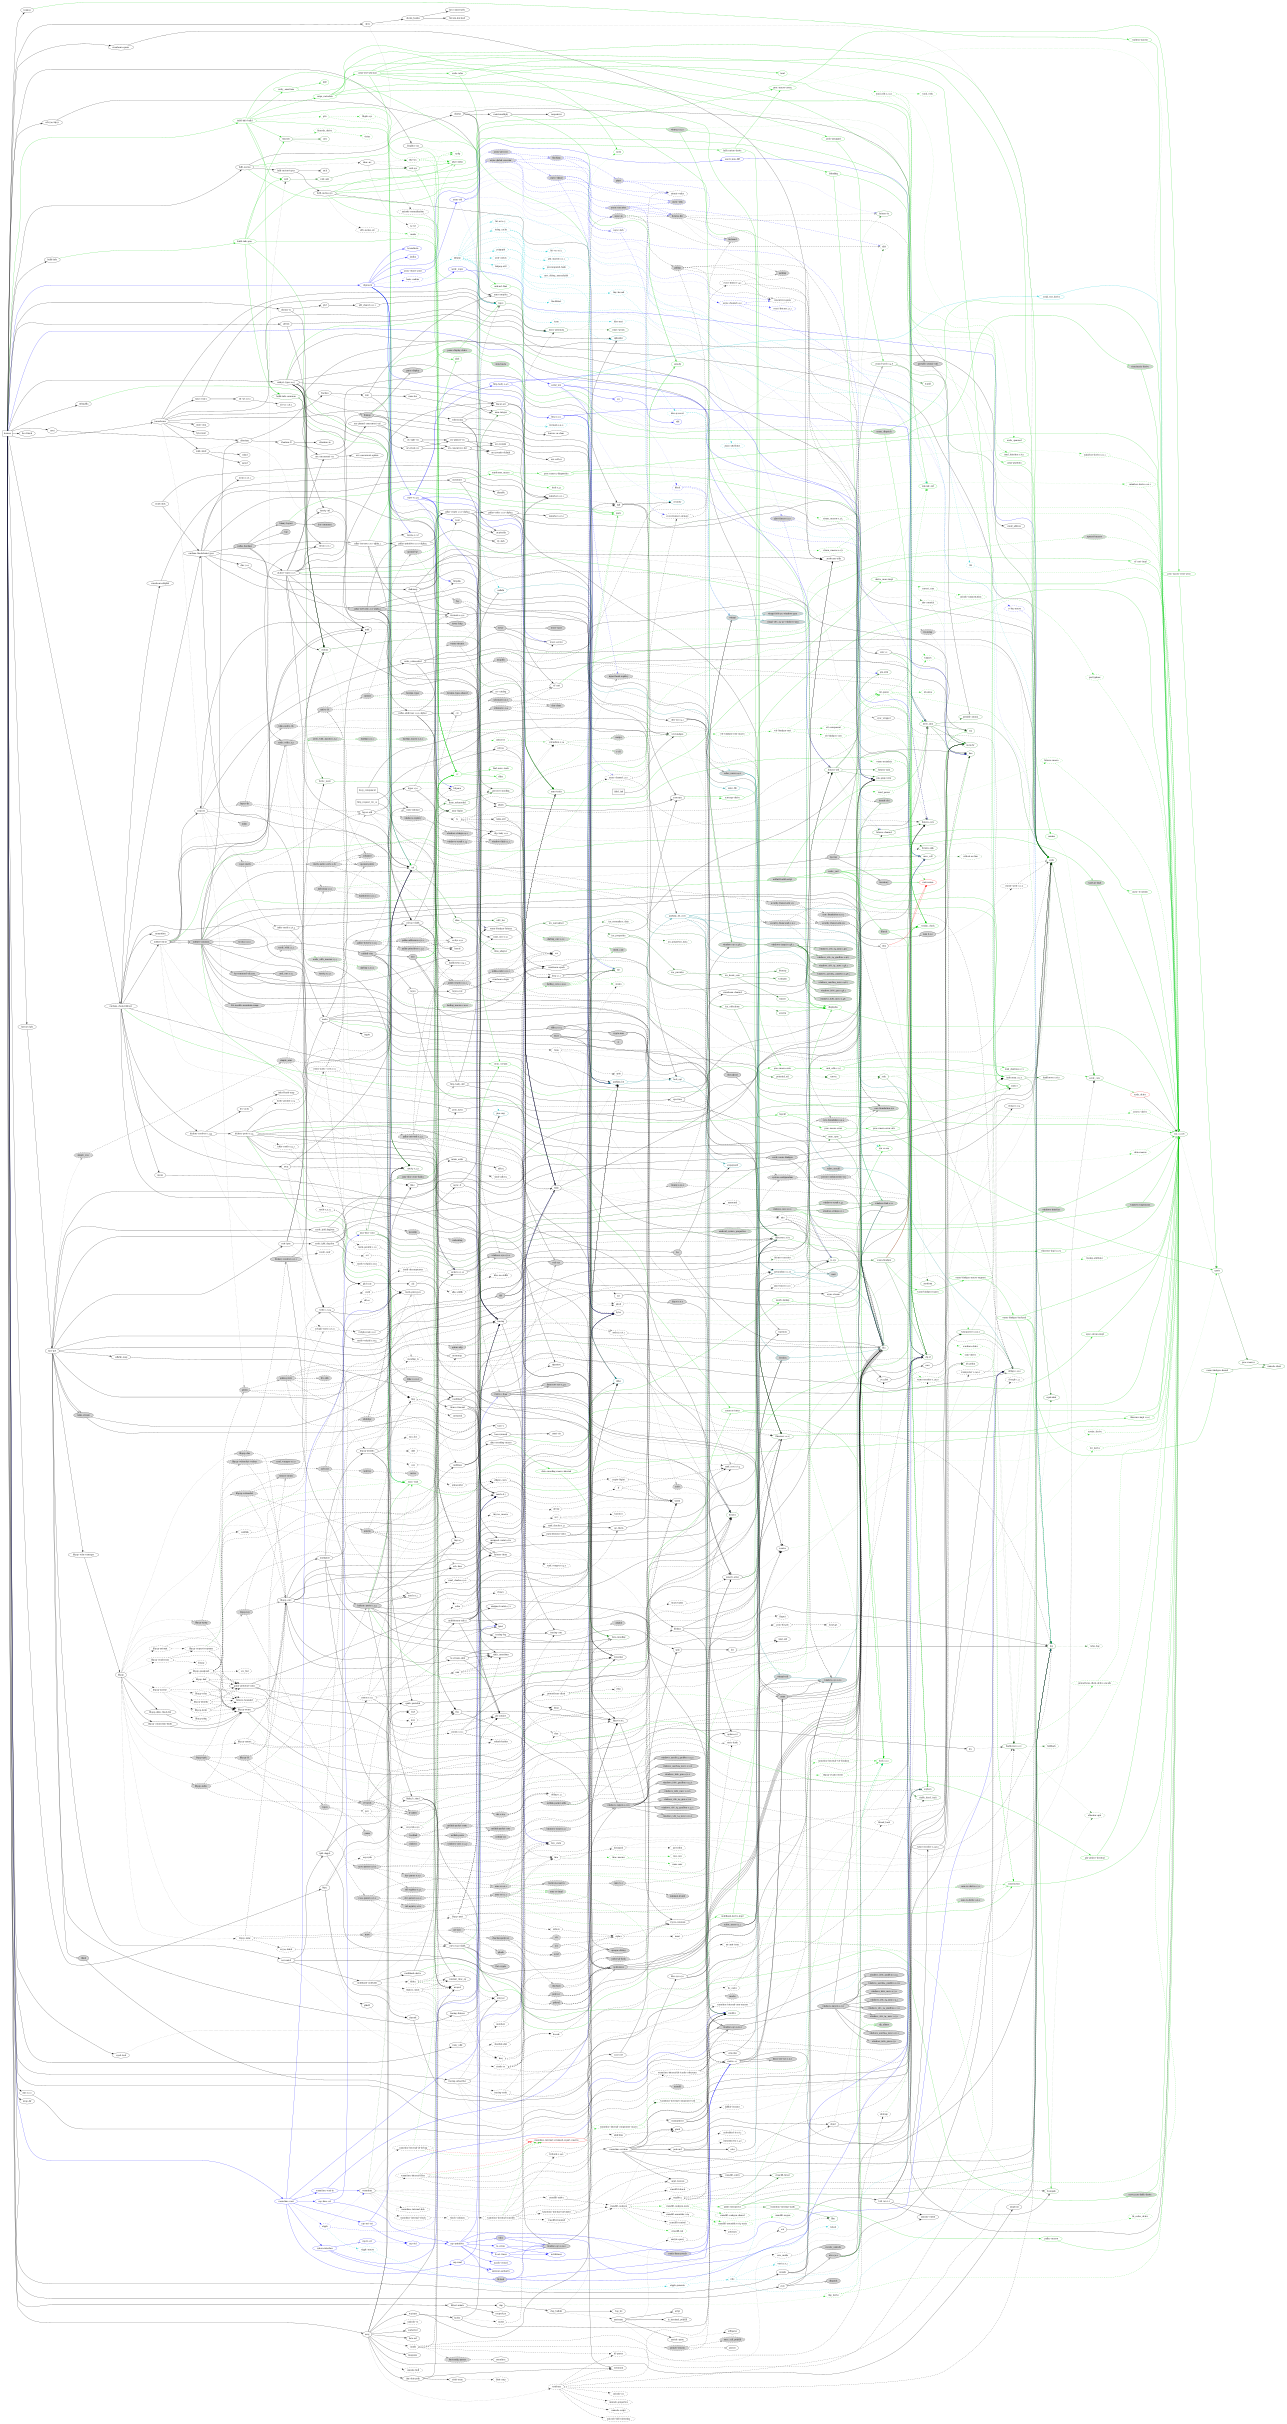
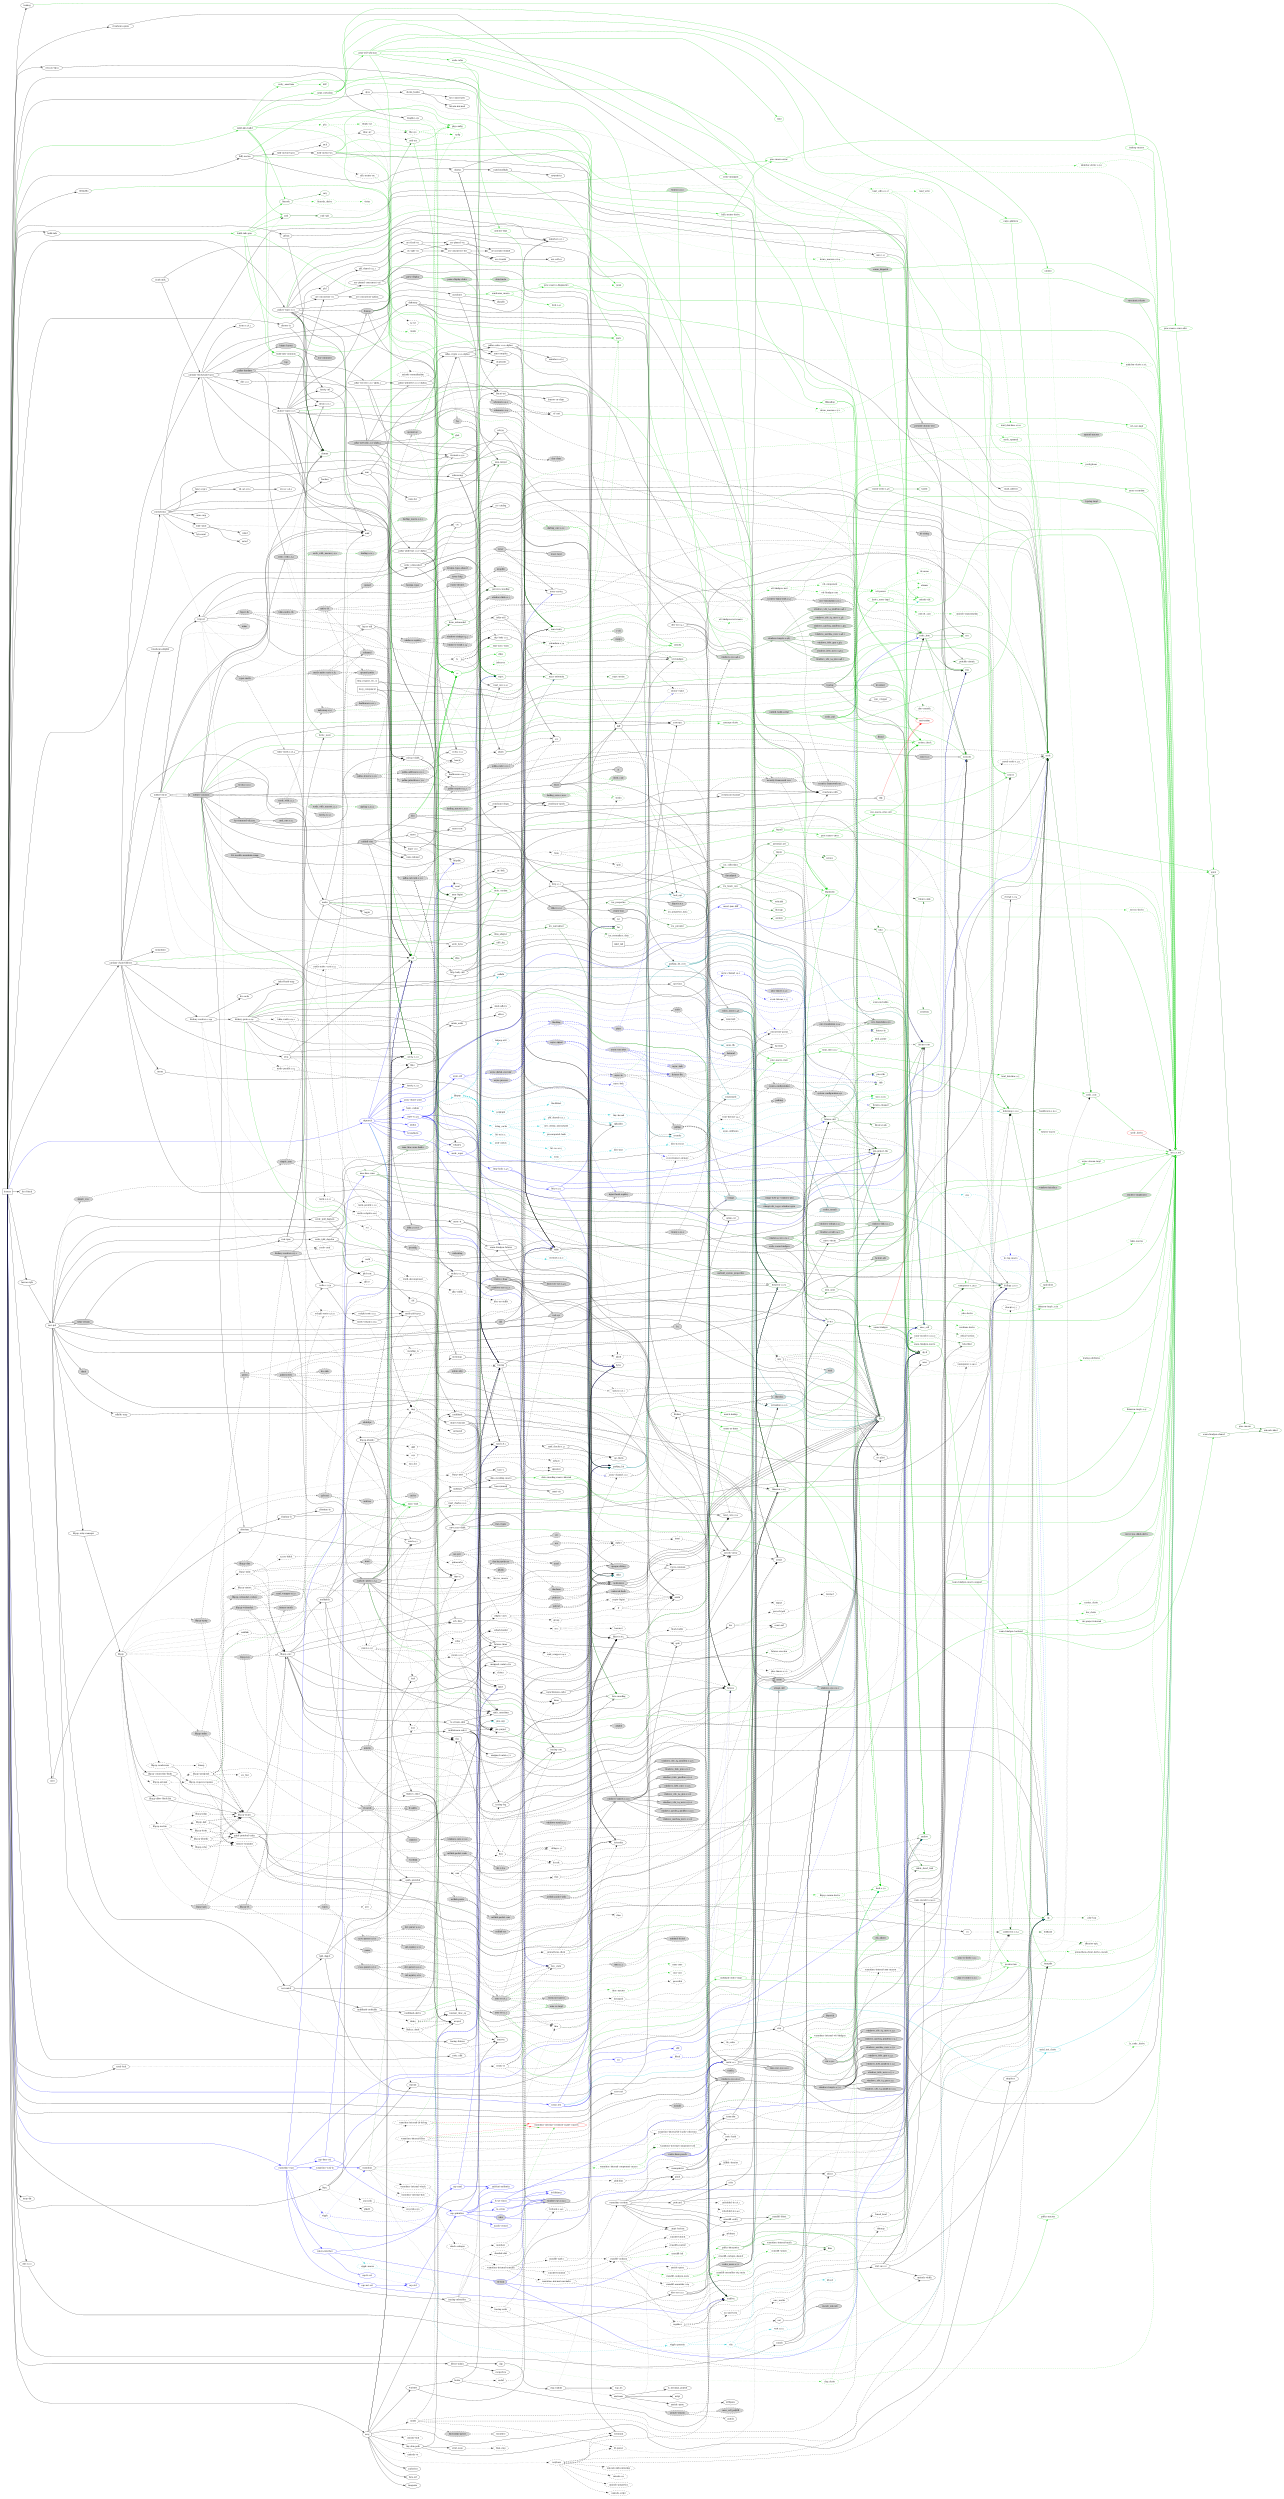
(615, 189) -> (609, 1067)
(245, 1390) -> (245, 1375)
